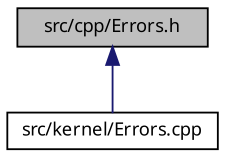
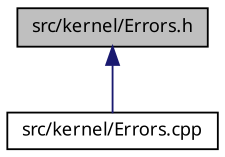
(113, 27) -> (113, 27)
